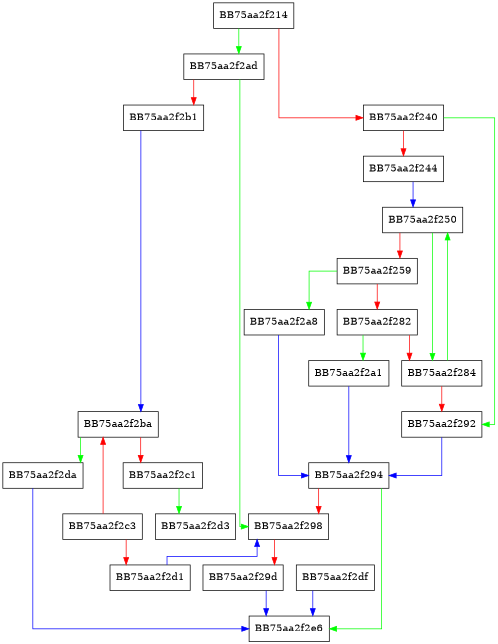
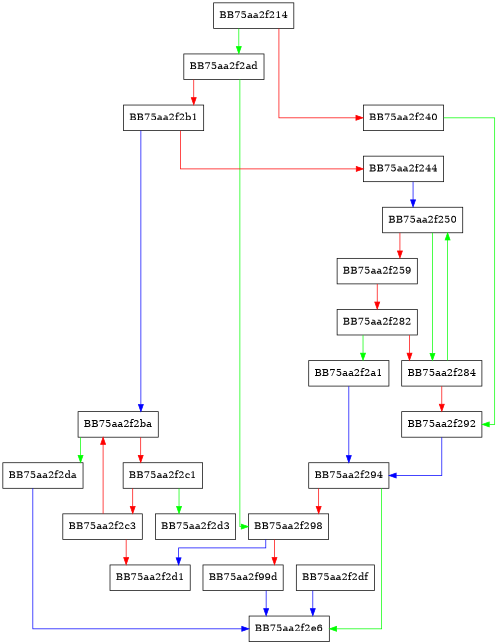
(403, 140) -> (249, 169)
(284, 322) -> none
none -> (133, 497)
(213, 556) -> (221, 548)
(243, 578) -> (243, 578)
